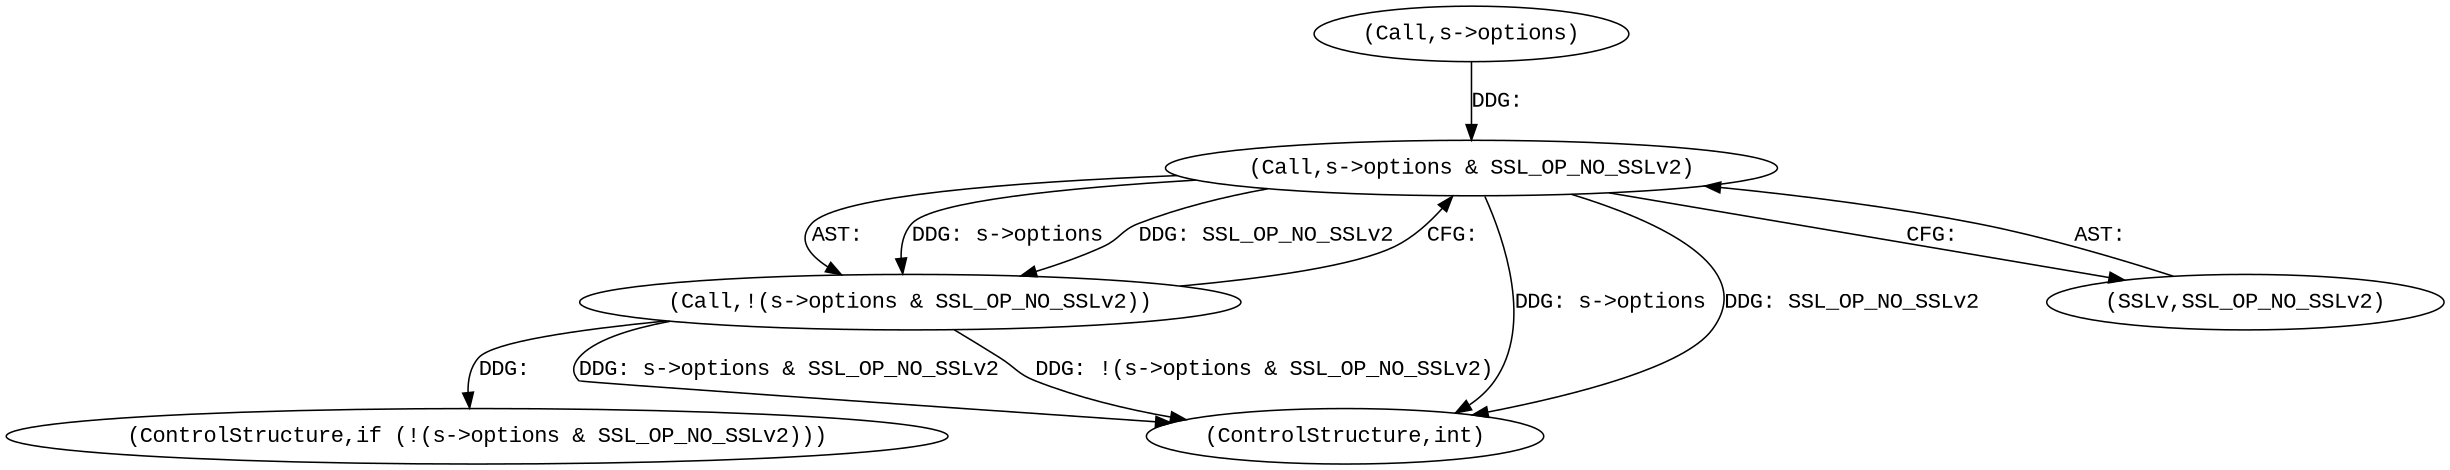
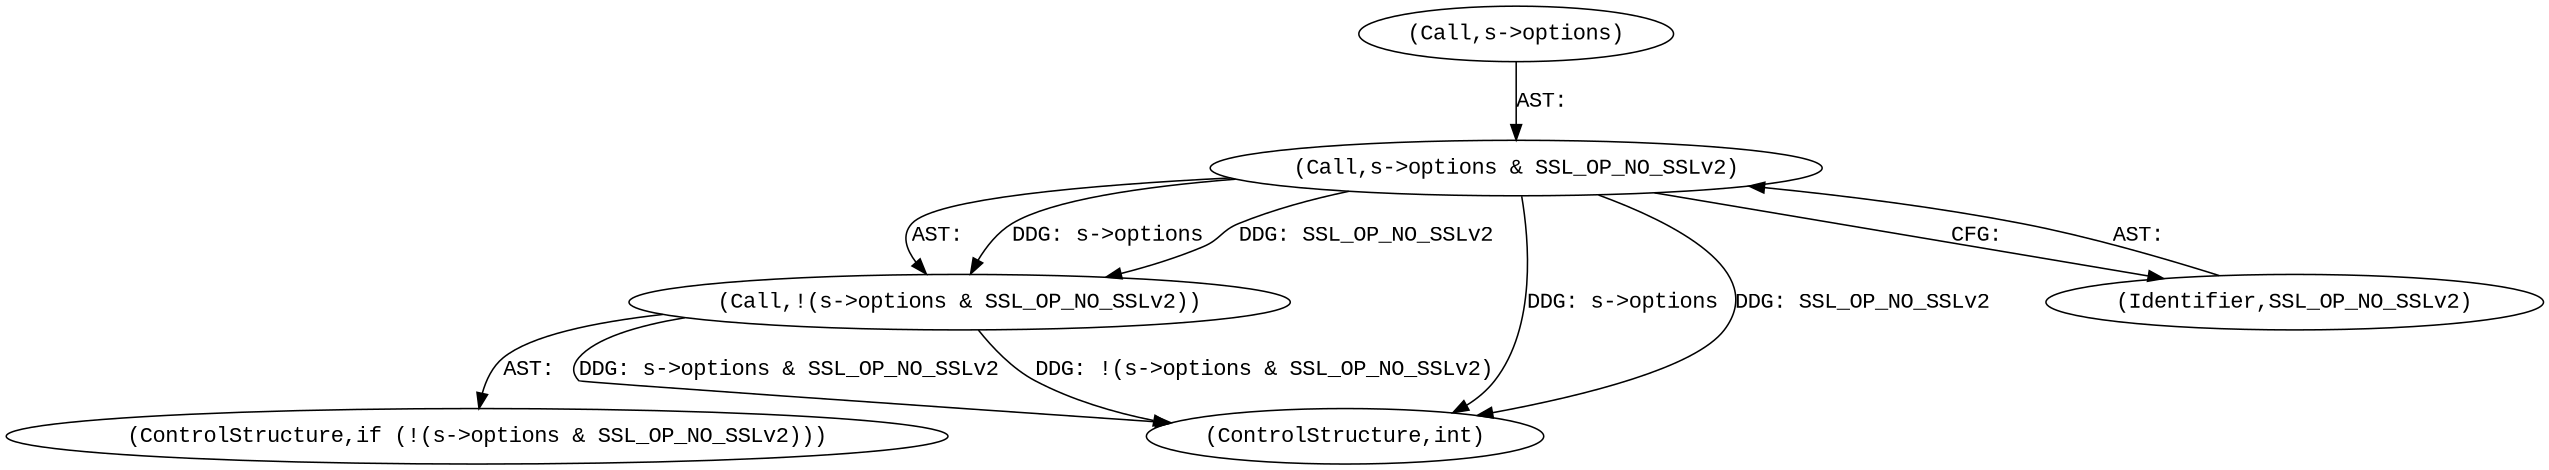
(1504, 101) -> (1549, 101)
(1319, 268) -> none
(2245, 302) -> (2295, 302)
(511, 369) -> (536, 369)
